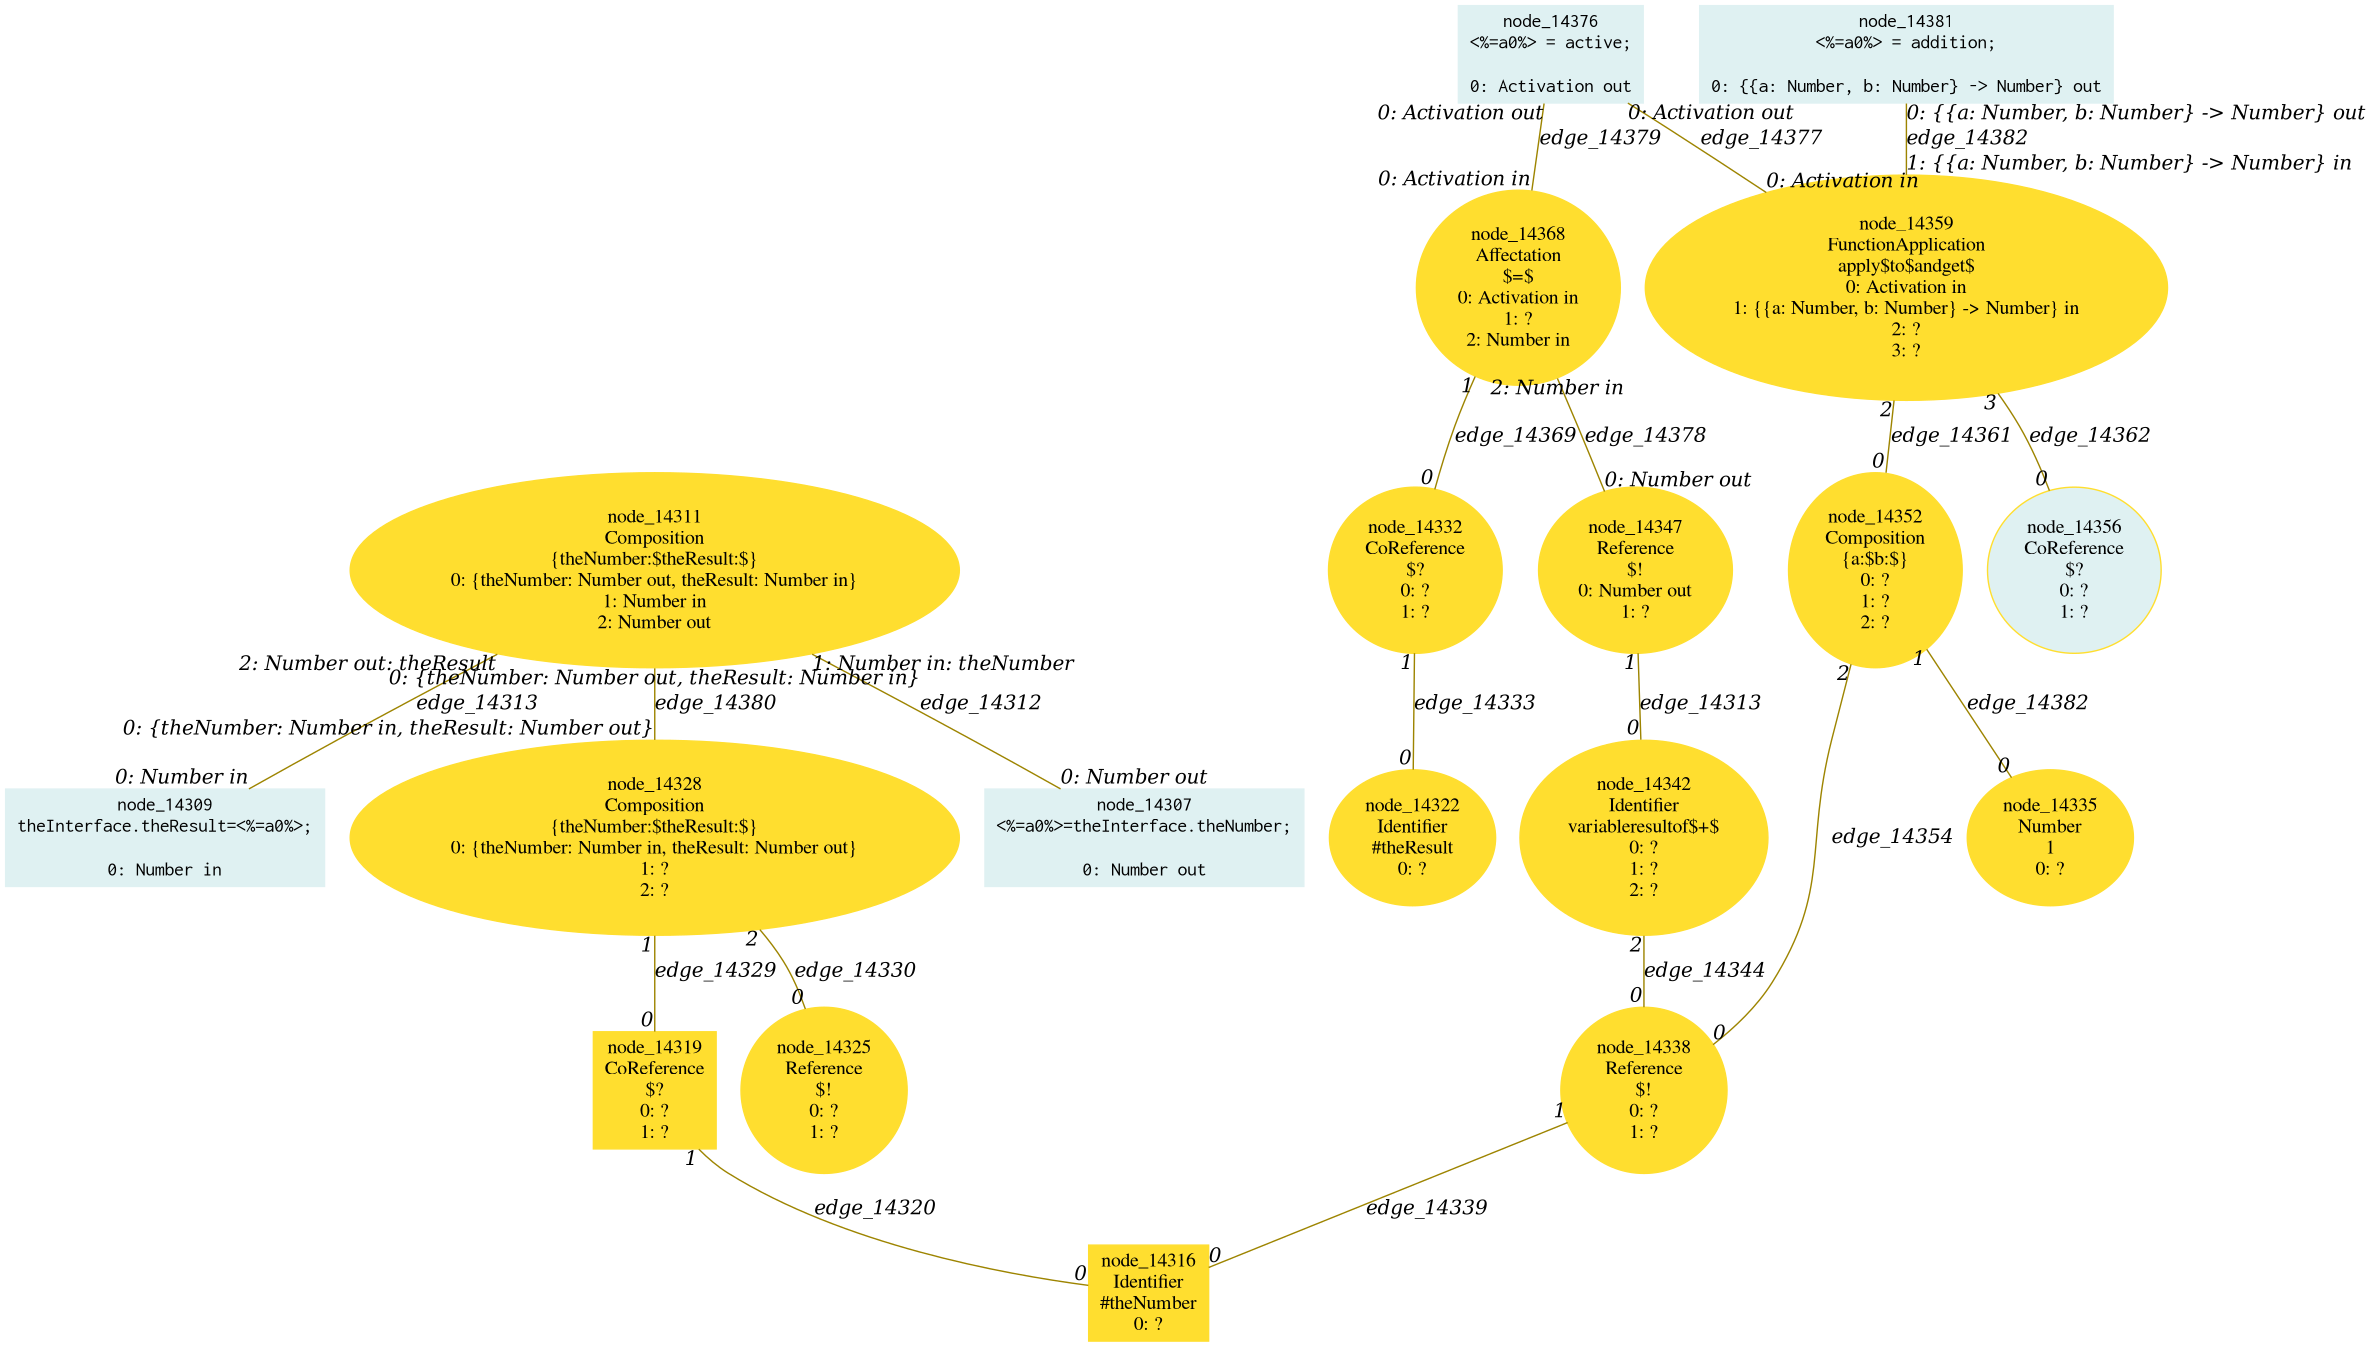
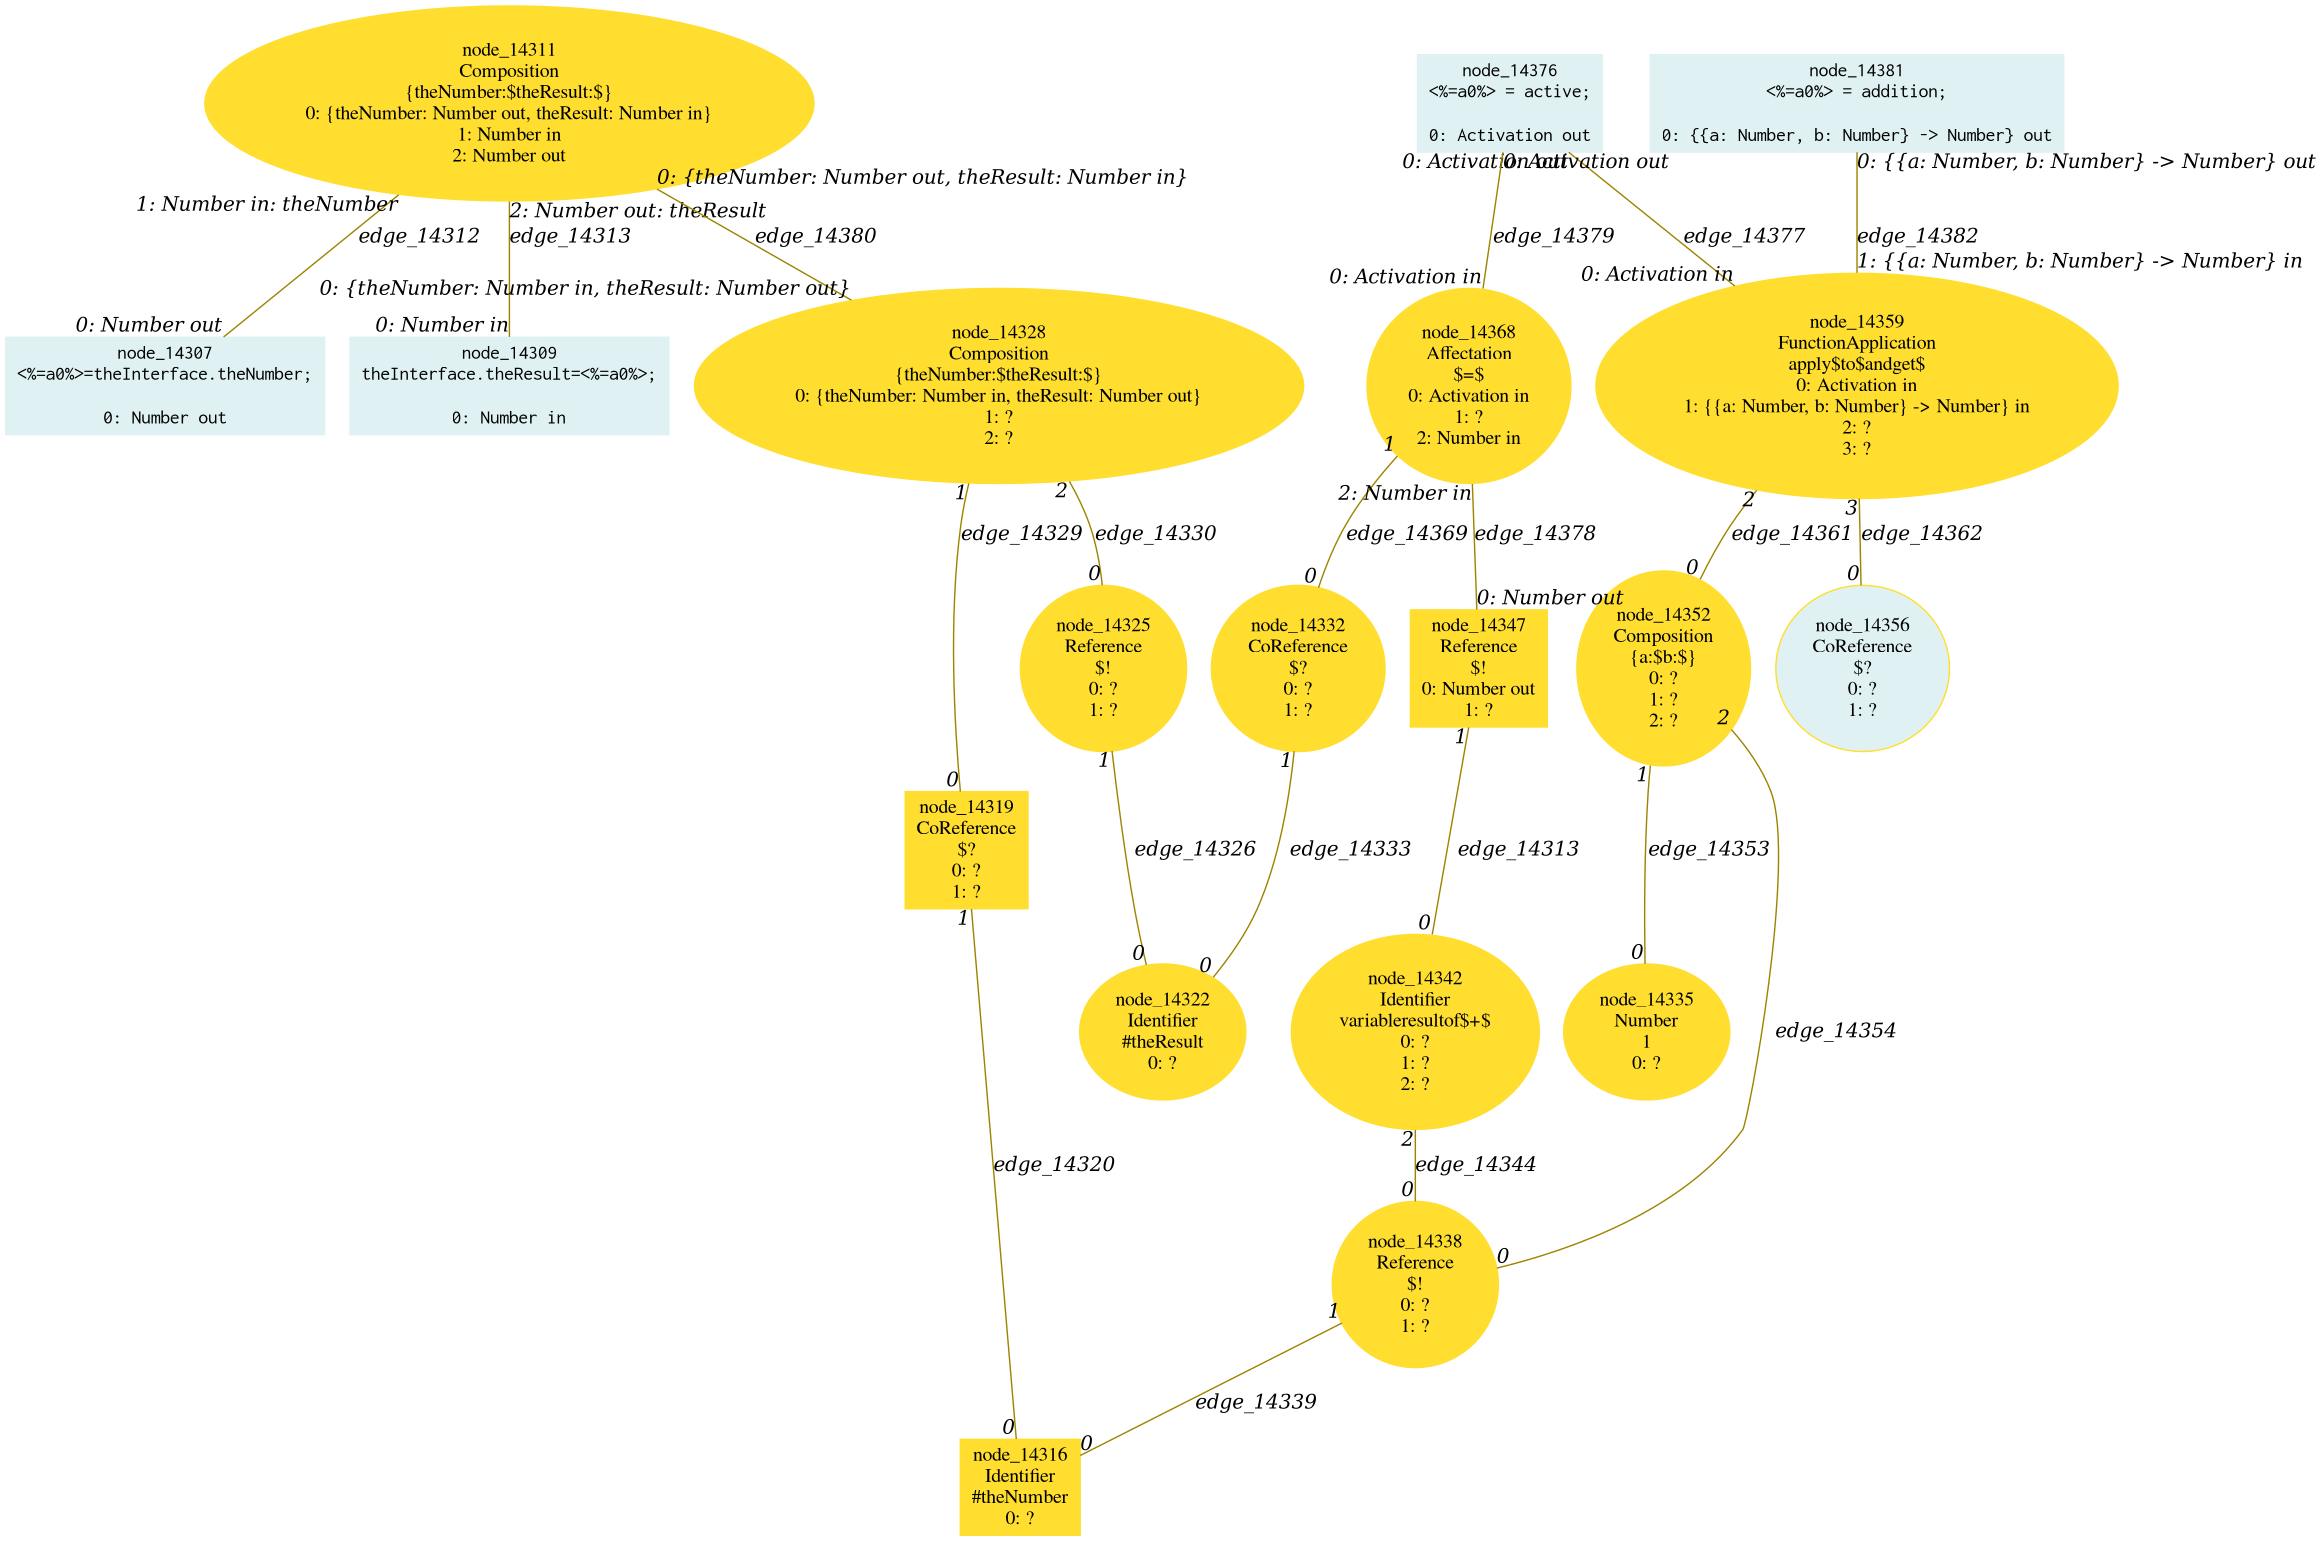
(1635, 570) -> (1479, 668)
(2028, 704) -> (1710, 850)
none -> (1126, 858)
